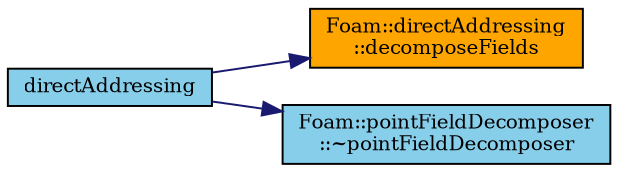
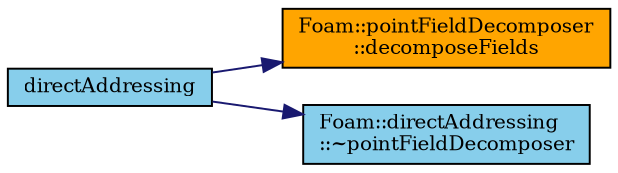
(446, 38) -> (446, 38)
(446, 134) -> (446, 134)
